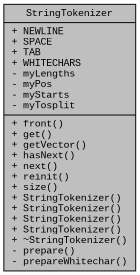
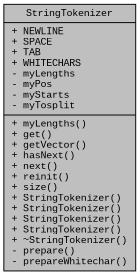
(38, 124) -> (50, 124)
